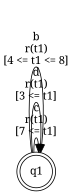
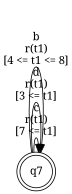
(36, 172) -> (36, 172)
